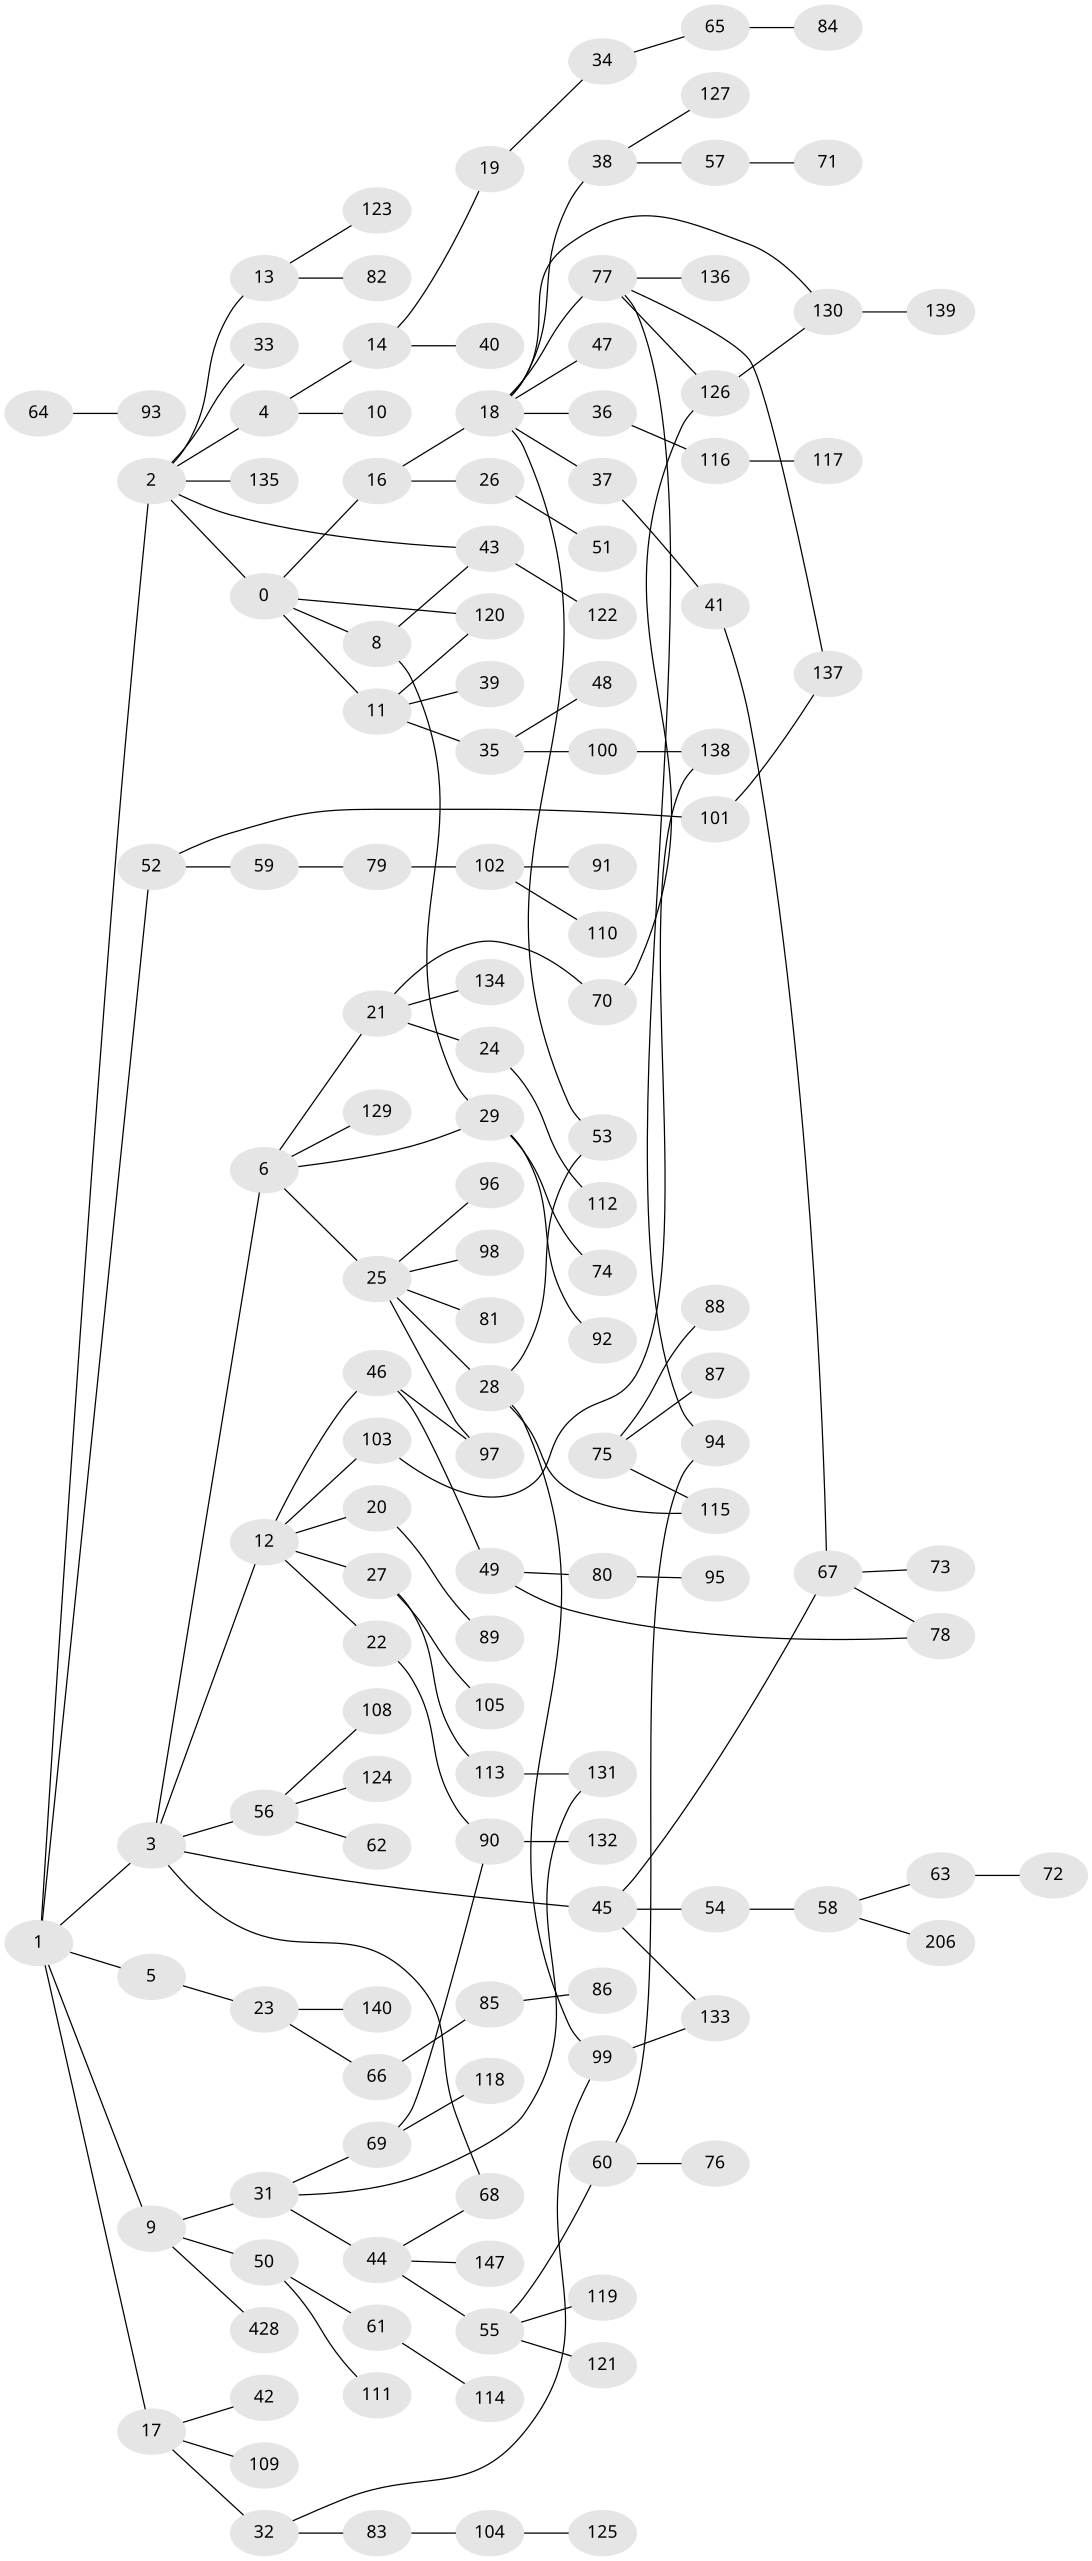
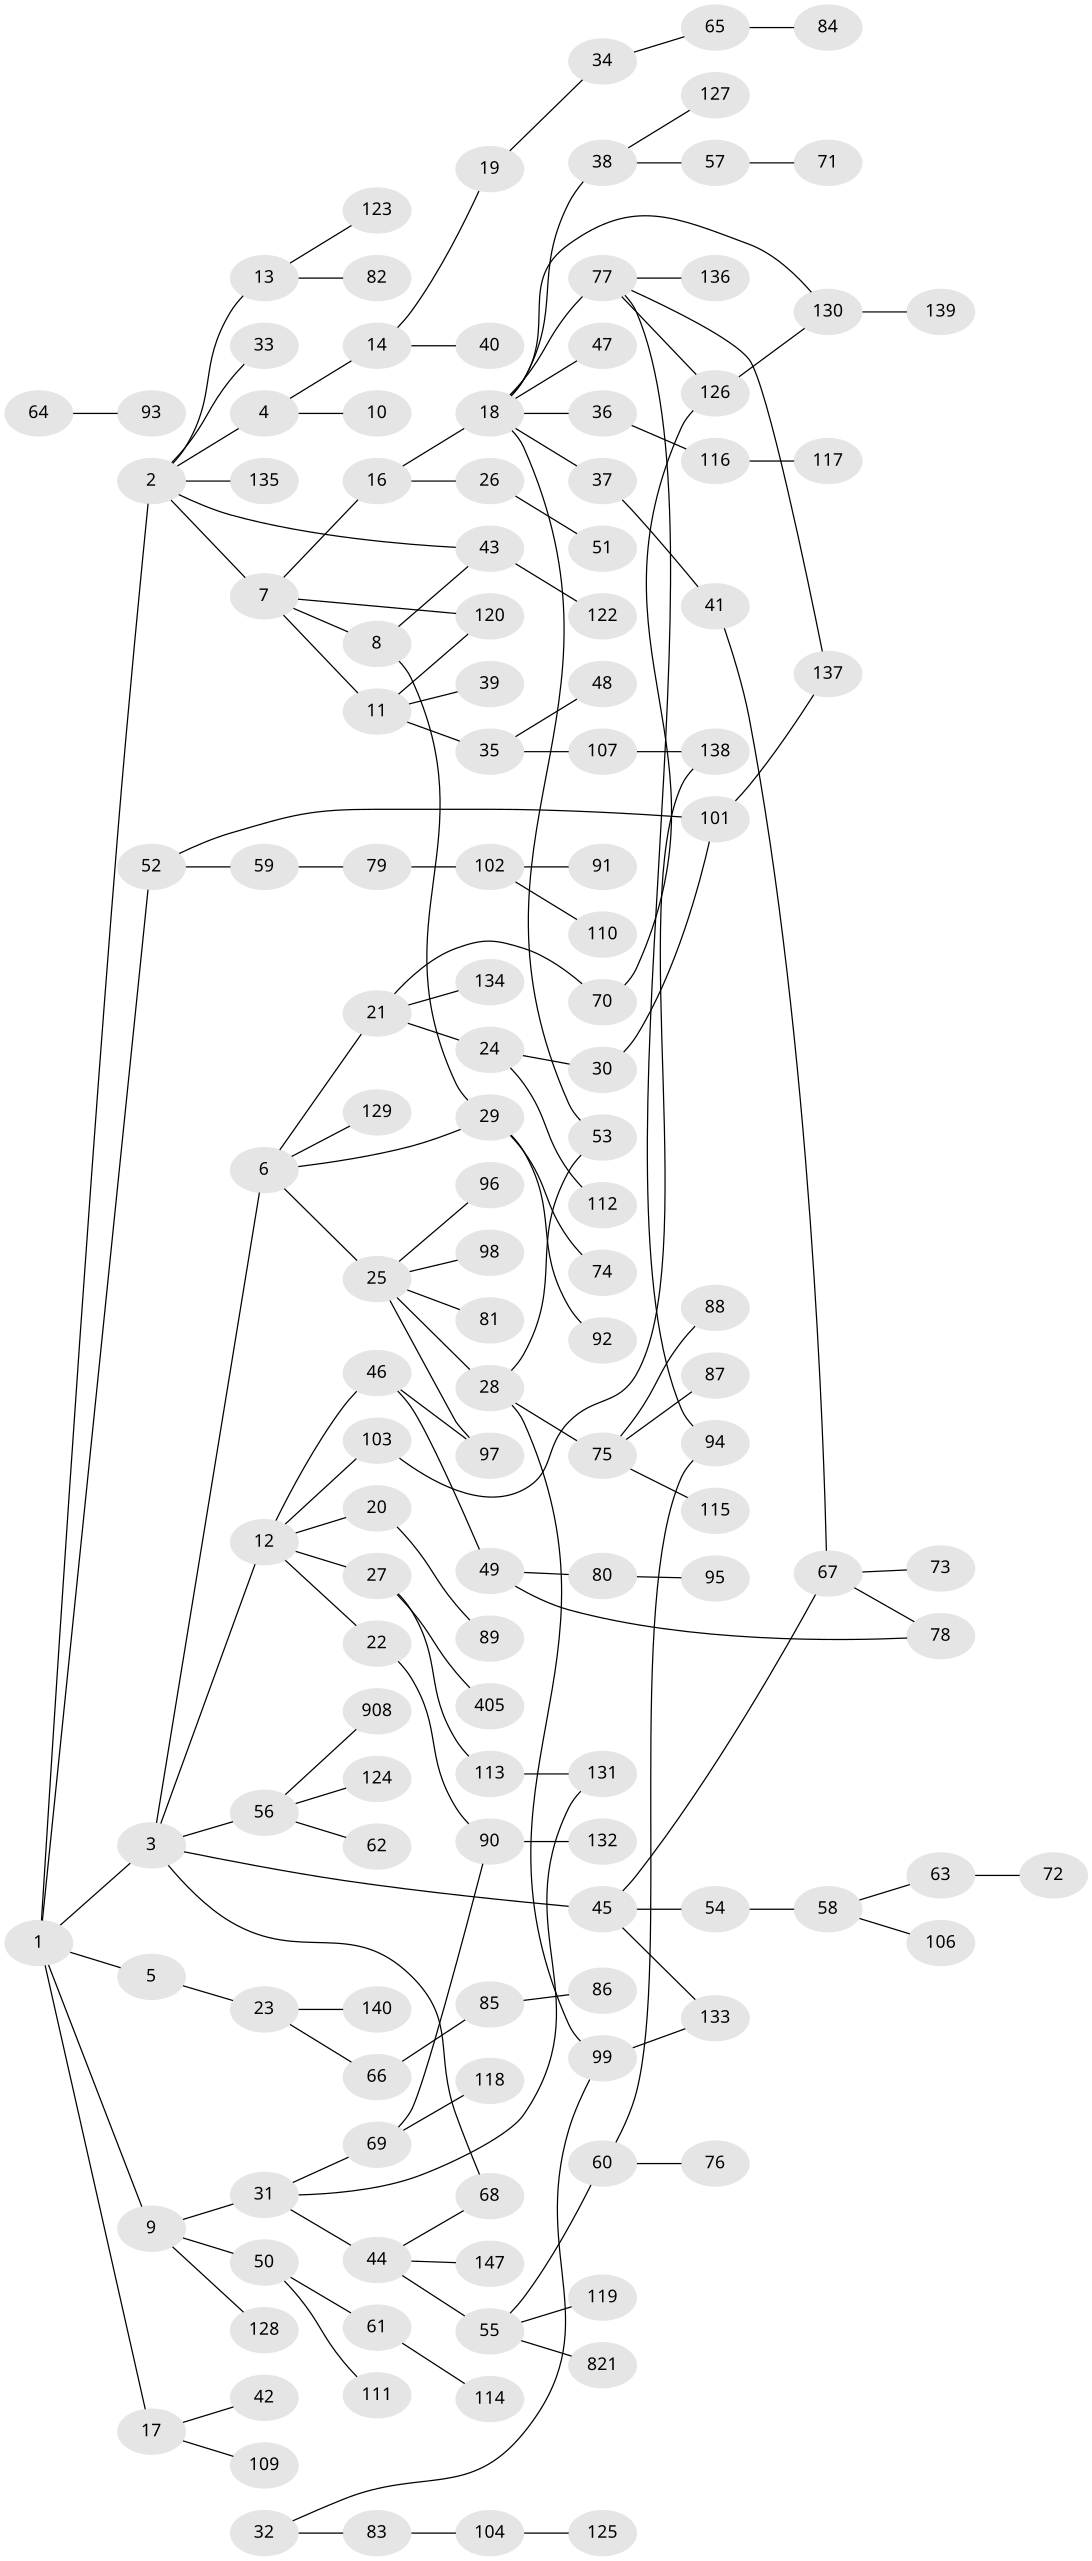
(264, 596) -> (264, 596)
(603, 752) -> (603, 752)
none -> (603, 1070)
(575, 1493) -> (546, 1422)
(490, 1706) -> (490, 1706)
(377, 1711) -> (377, 1711)
(941, 1943) -> (941, 1943)
(264, 2330) -> (264, 2330)
(603, 2365) -> (603, 2365)
(208, 2482) -> none
